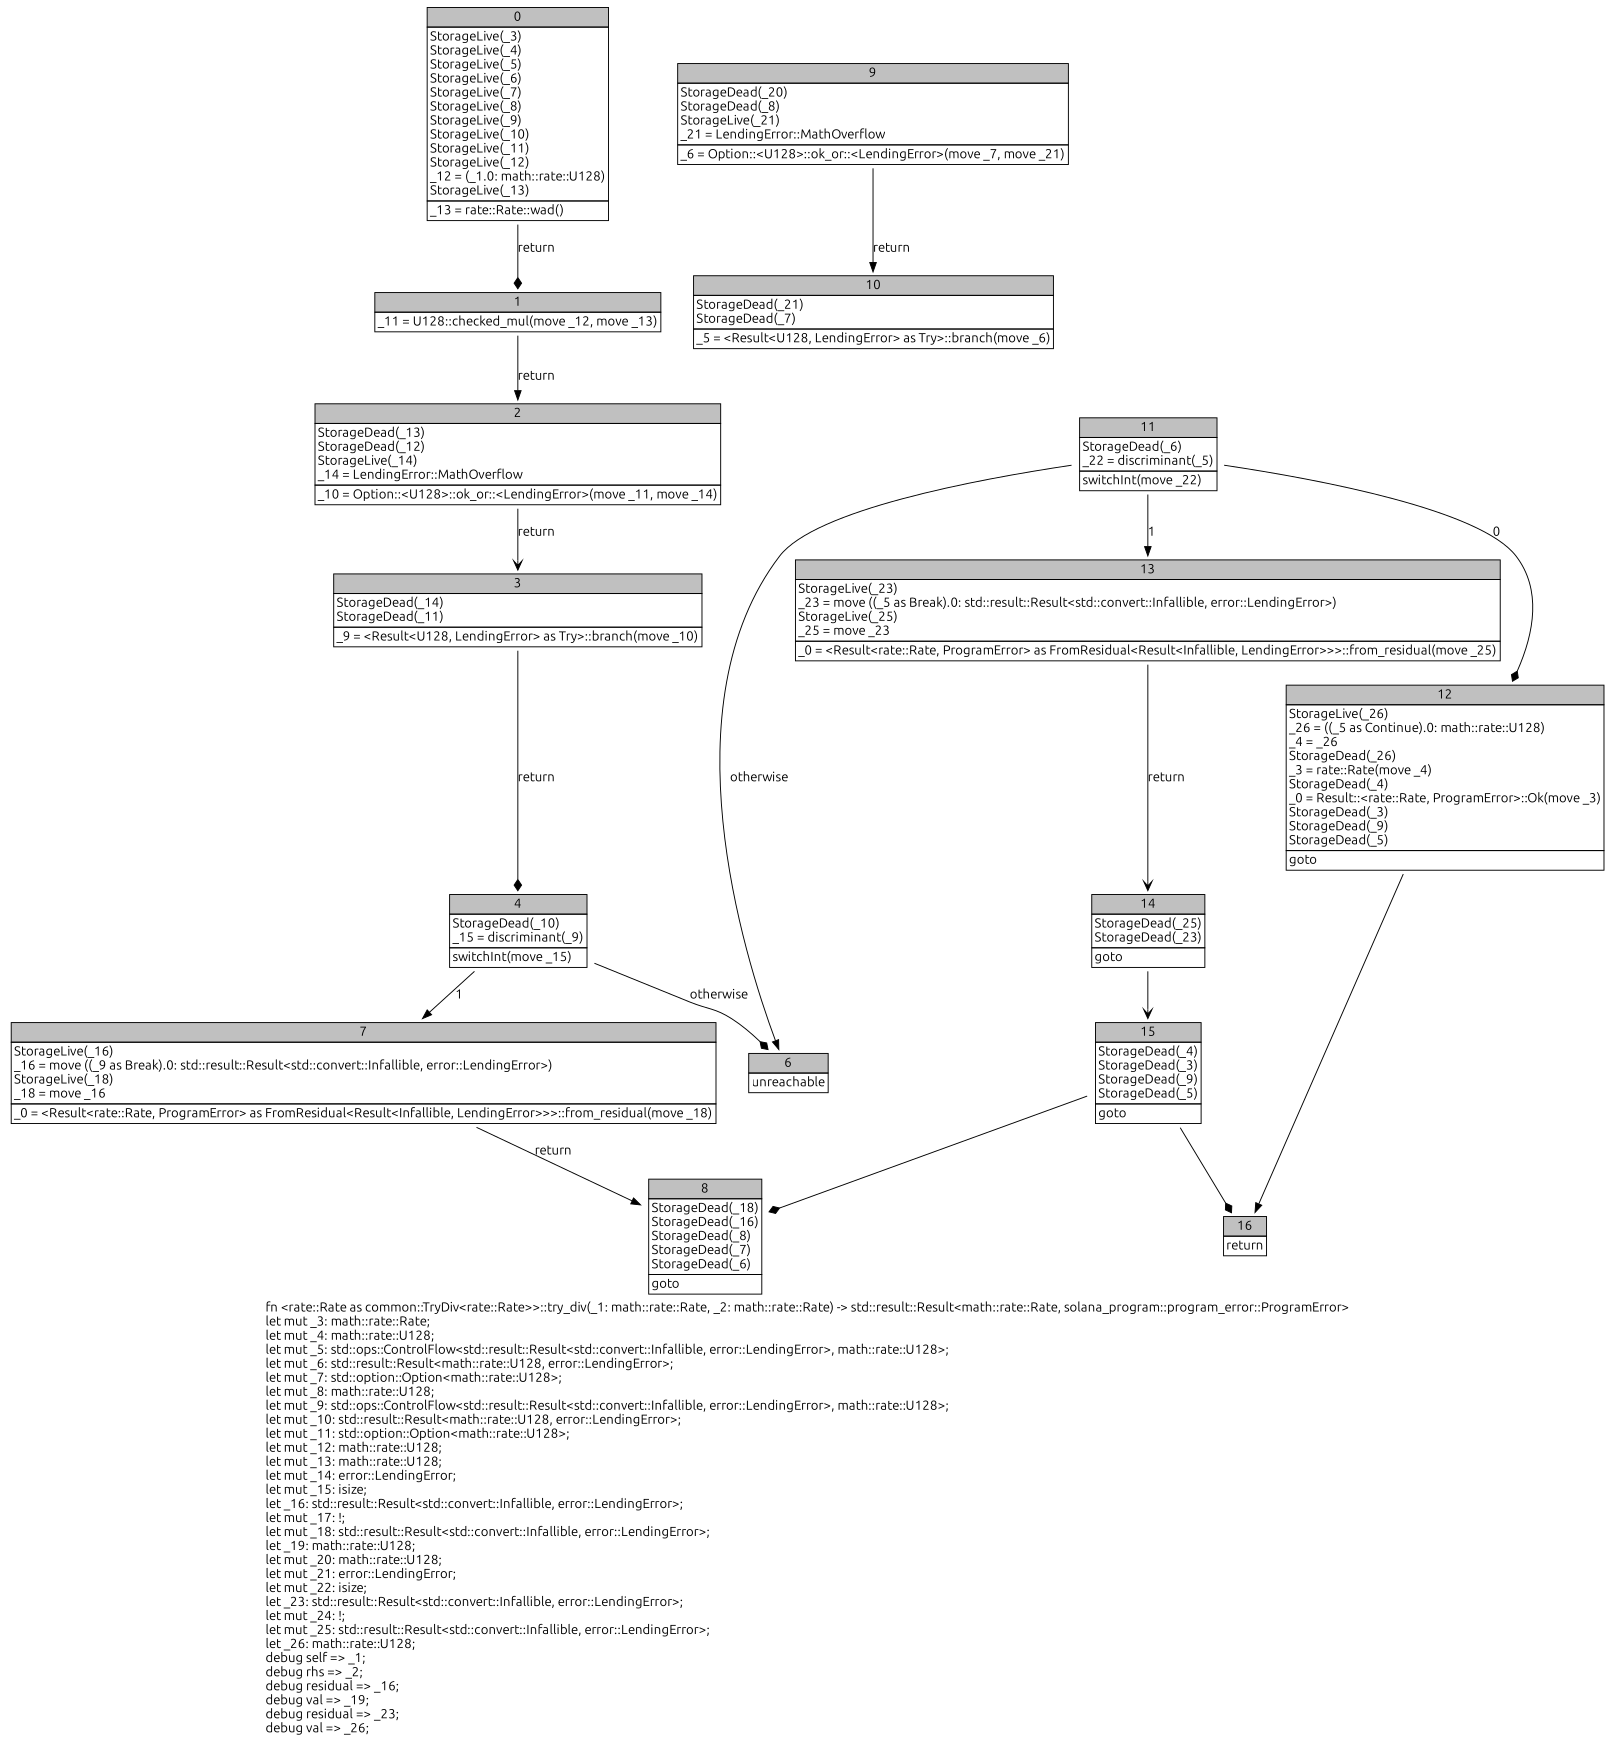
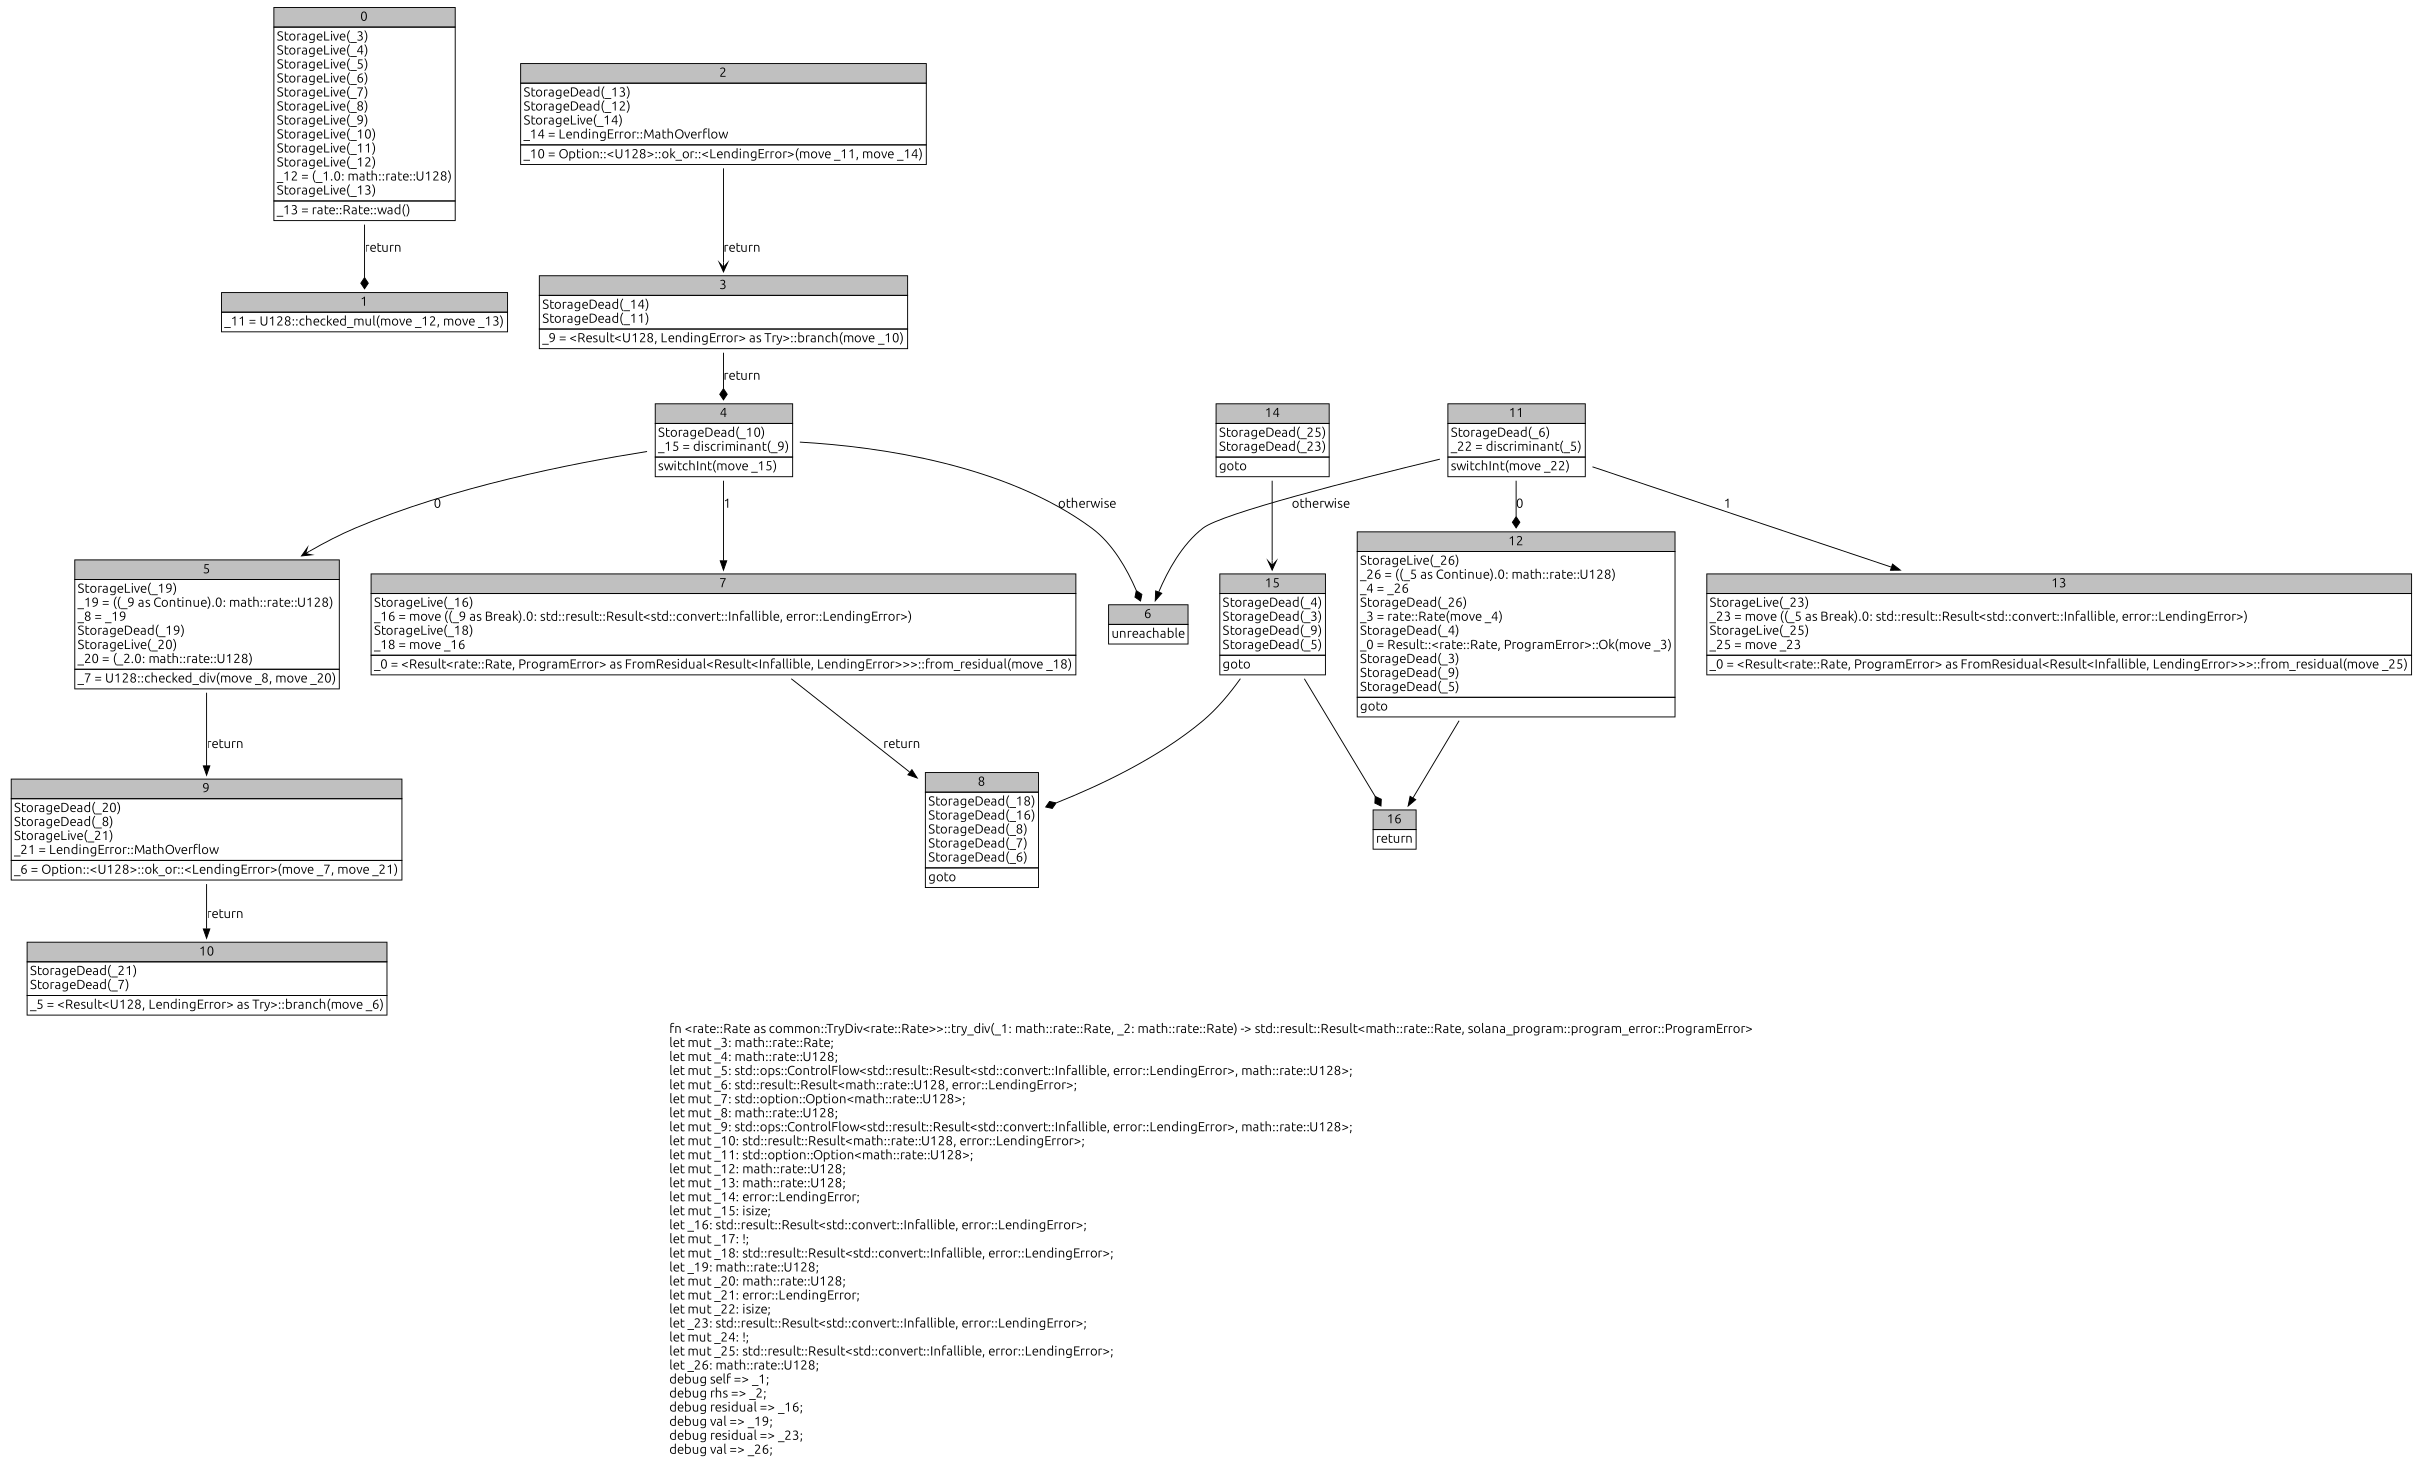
(518, 363) -> none
none -> (207, 624)
(1148, 773) -> none
